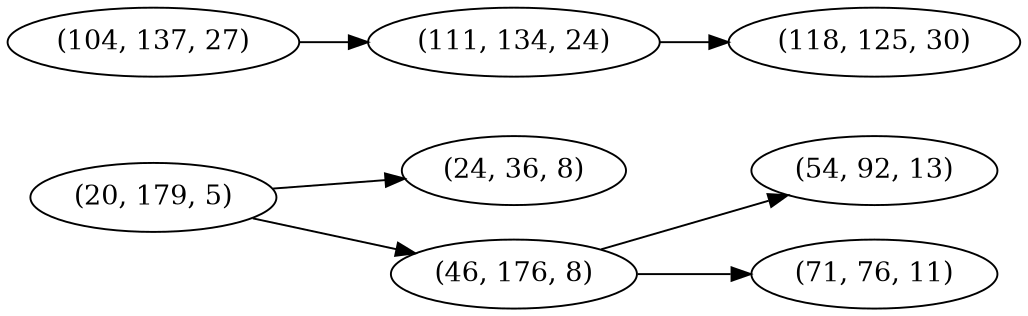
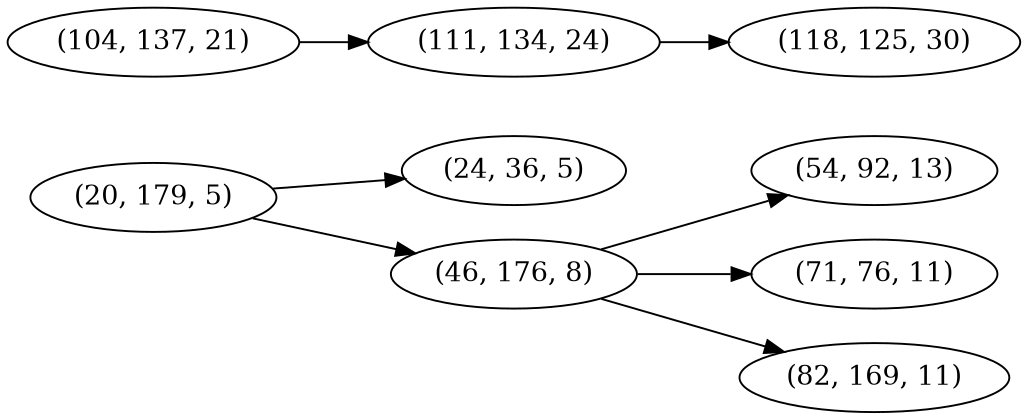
(153, 42) -> (153, 42)
(514, 171) -> (514, 171)
none -> (874, 378)
